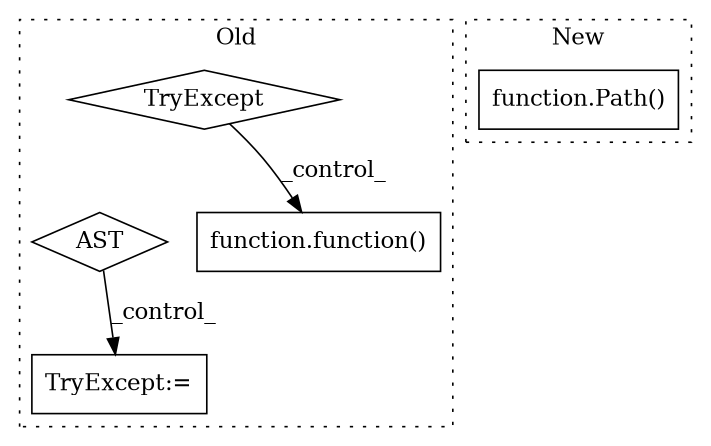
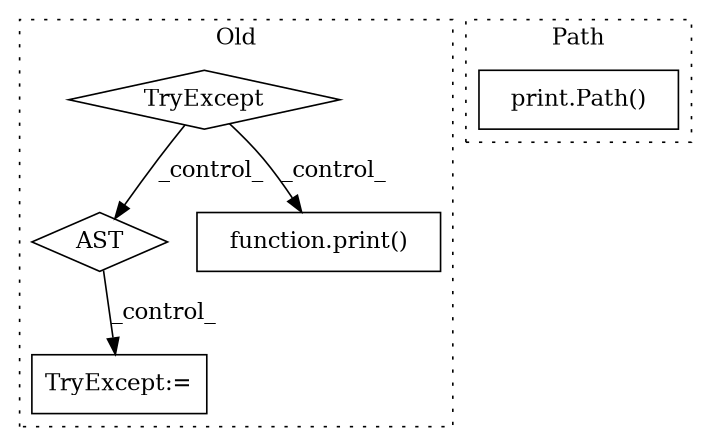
(579, 38) -> (579, 38)
(579, 100) -> (579, 100)
none -> (154, 165)
(319, 242) -> (319, 242)
